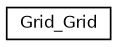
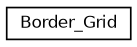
(59, 23) -> (69, 23)
